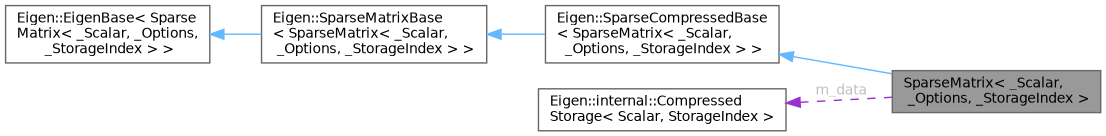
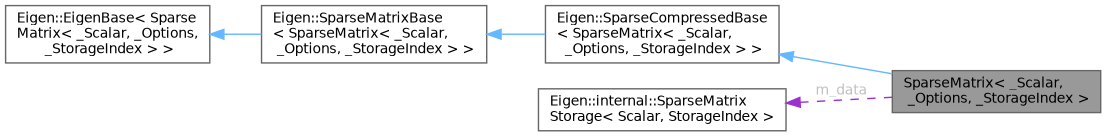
(662, 110) -> (662, 110)
